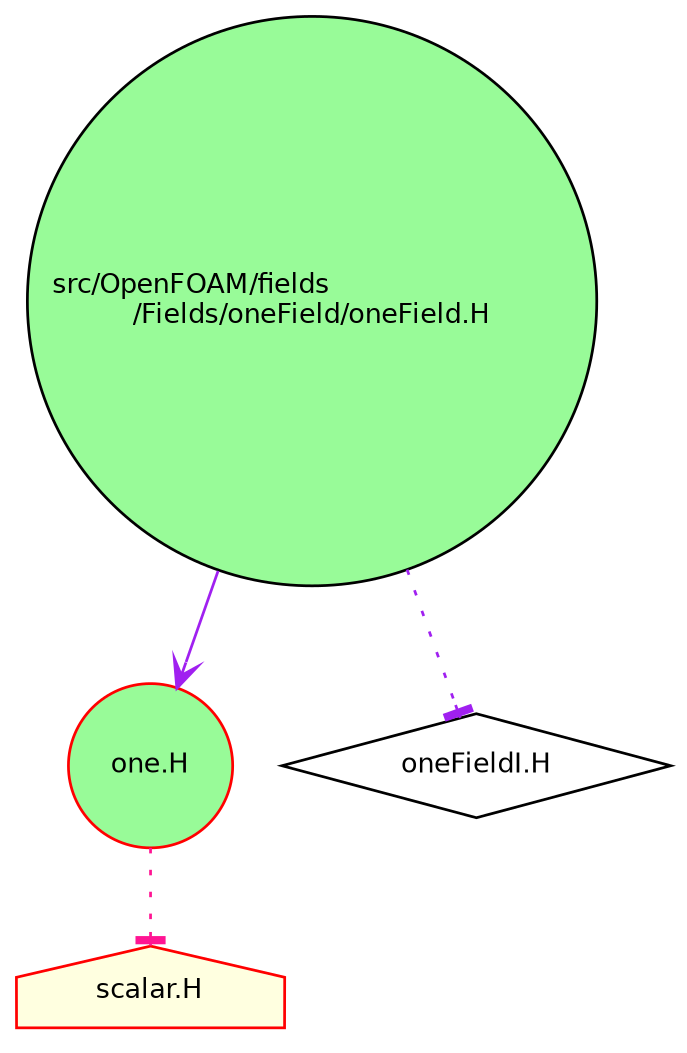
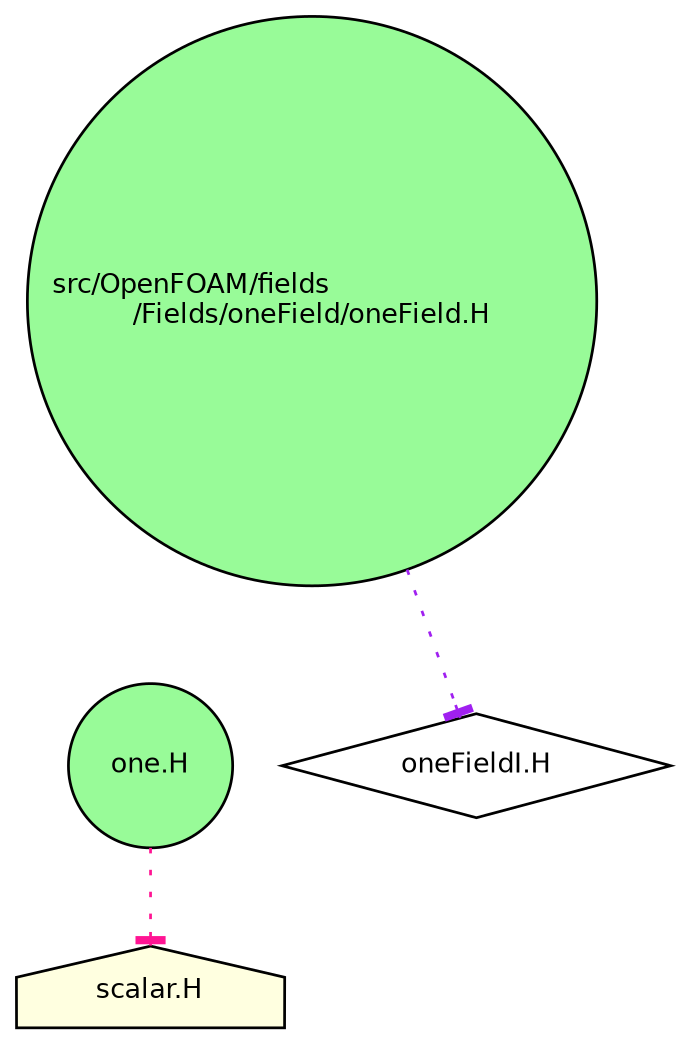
(202, 616) -> none
(151, 766) -> (151, 766)
(151, 991) -> (151, 991)
